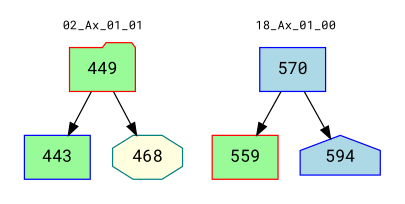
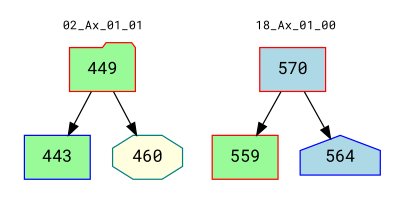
(293, 70) -> (293, 70)
(148, 157) -> (148, 157)
(340, 157) -> (340, 157)
